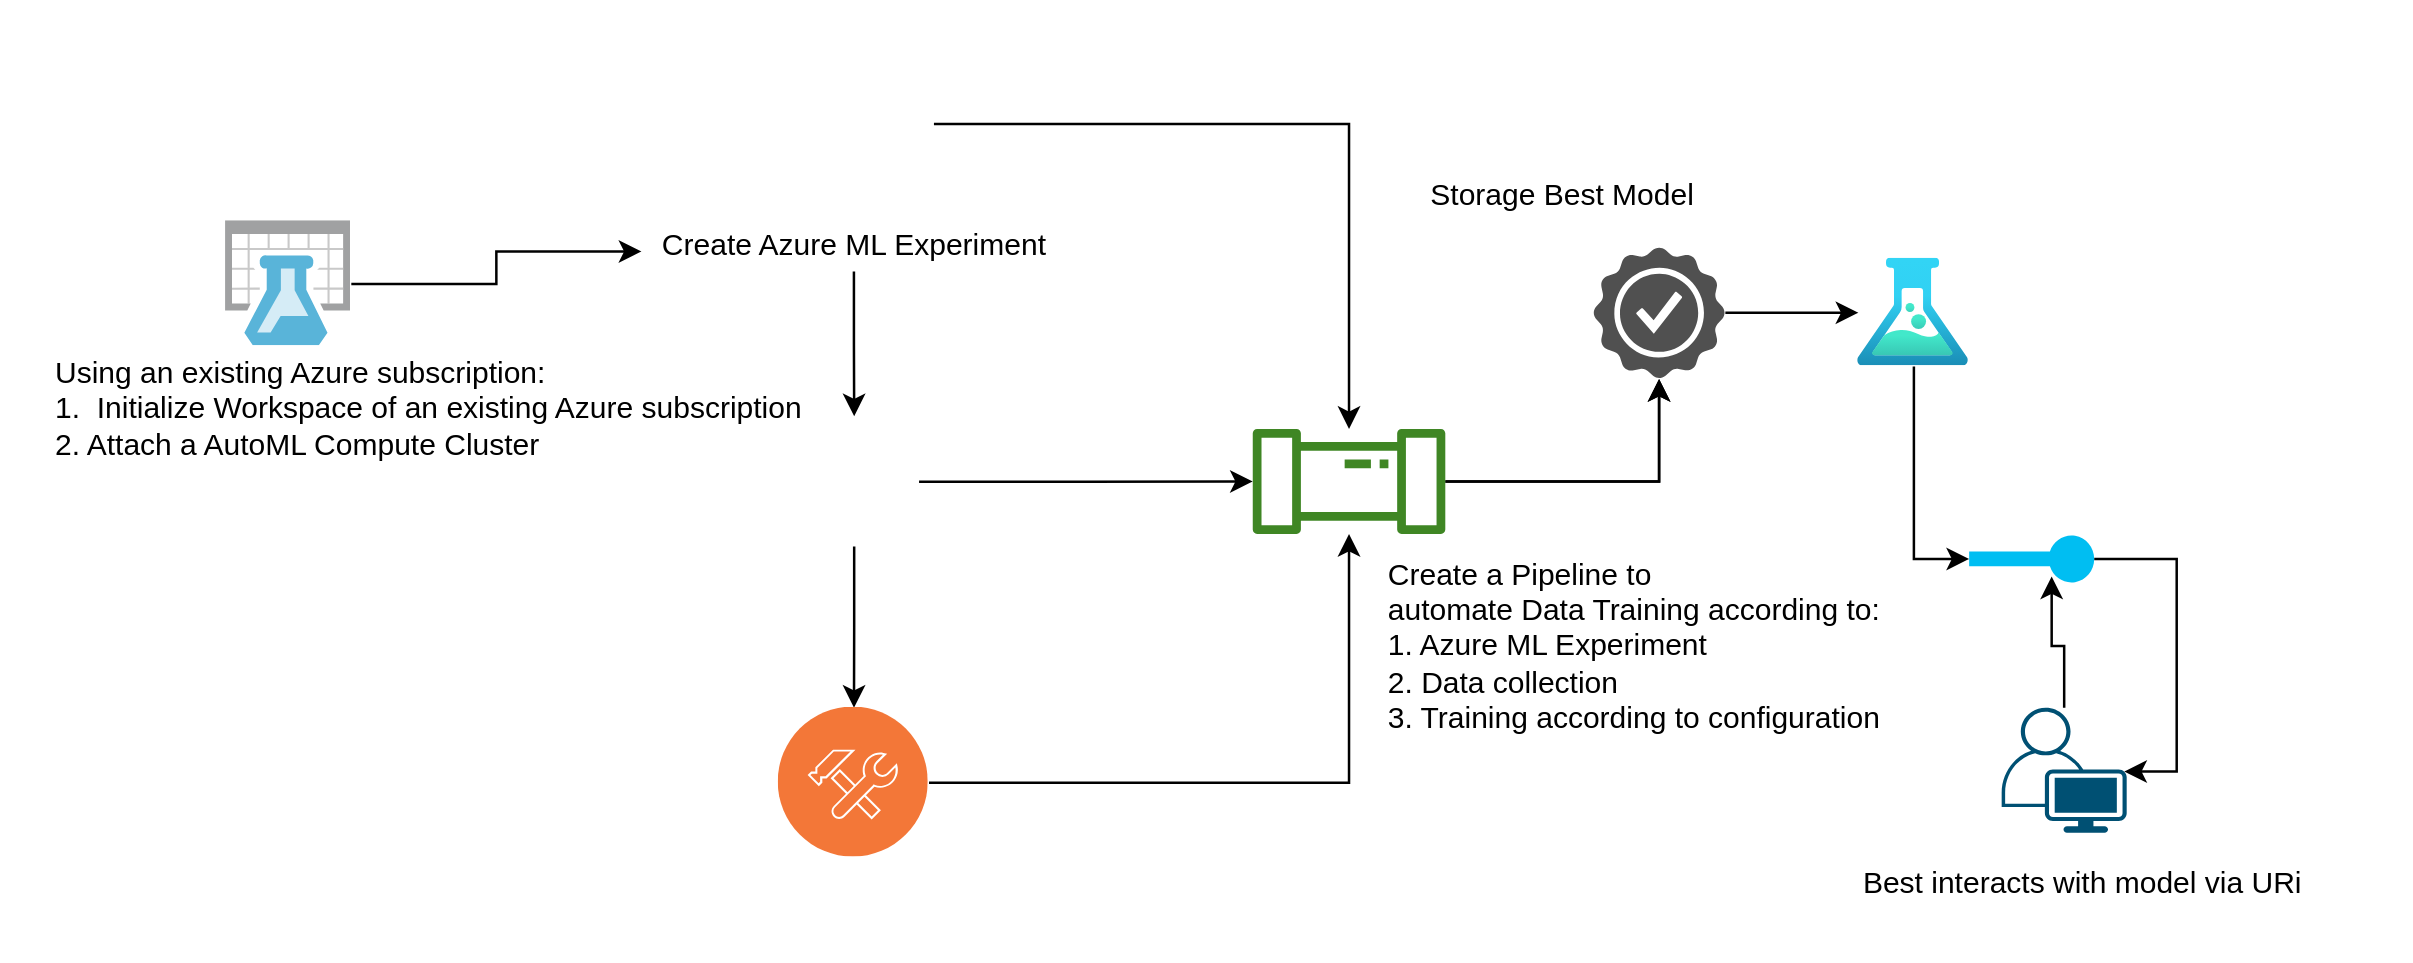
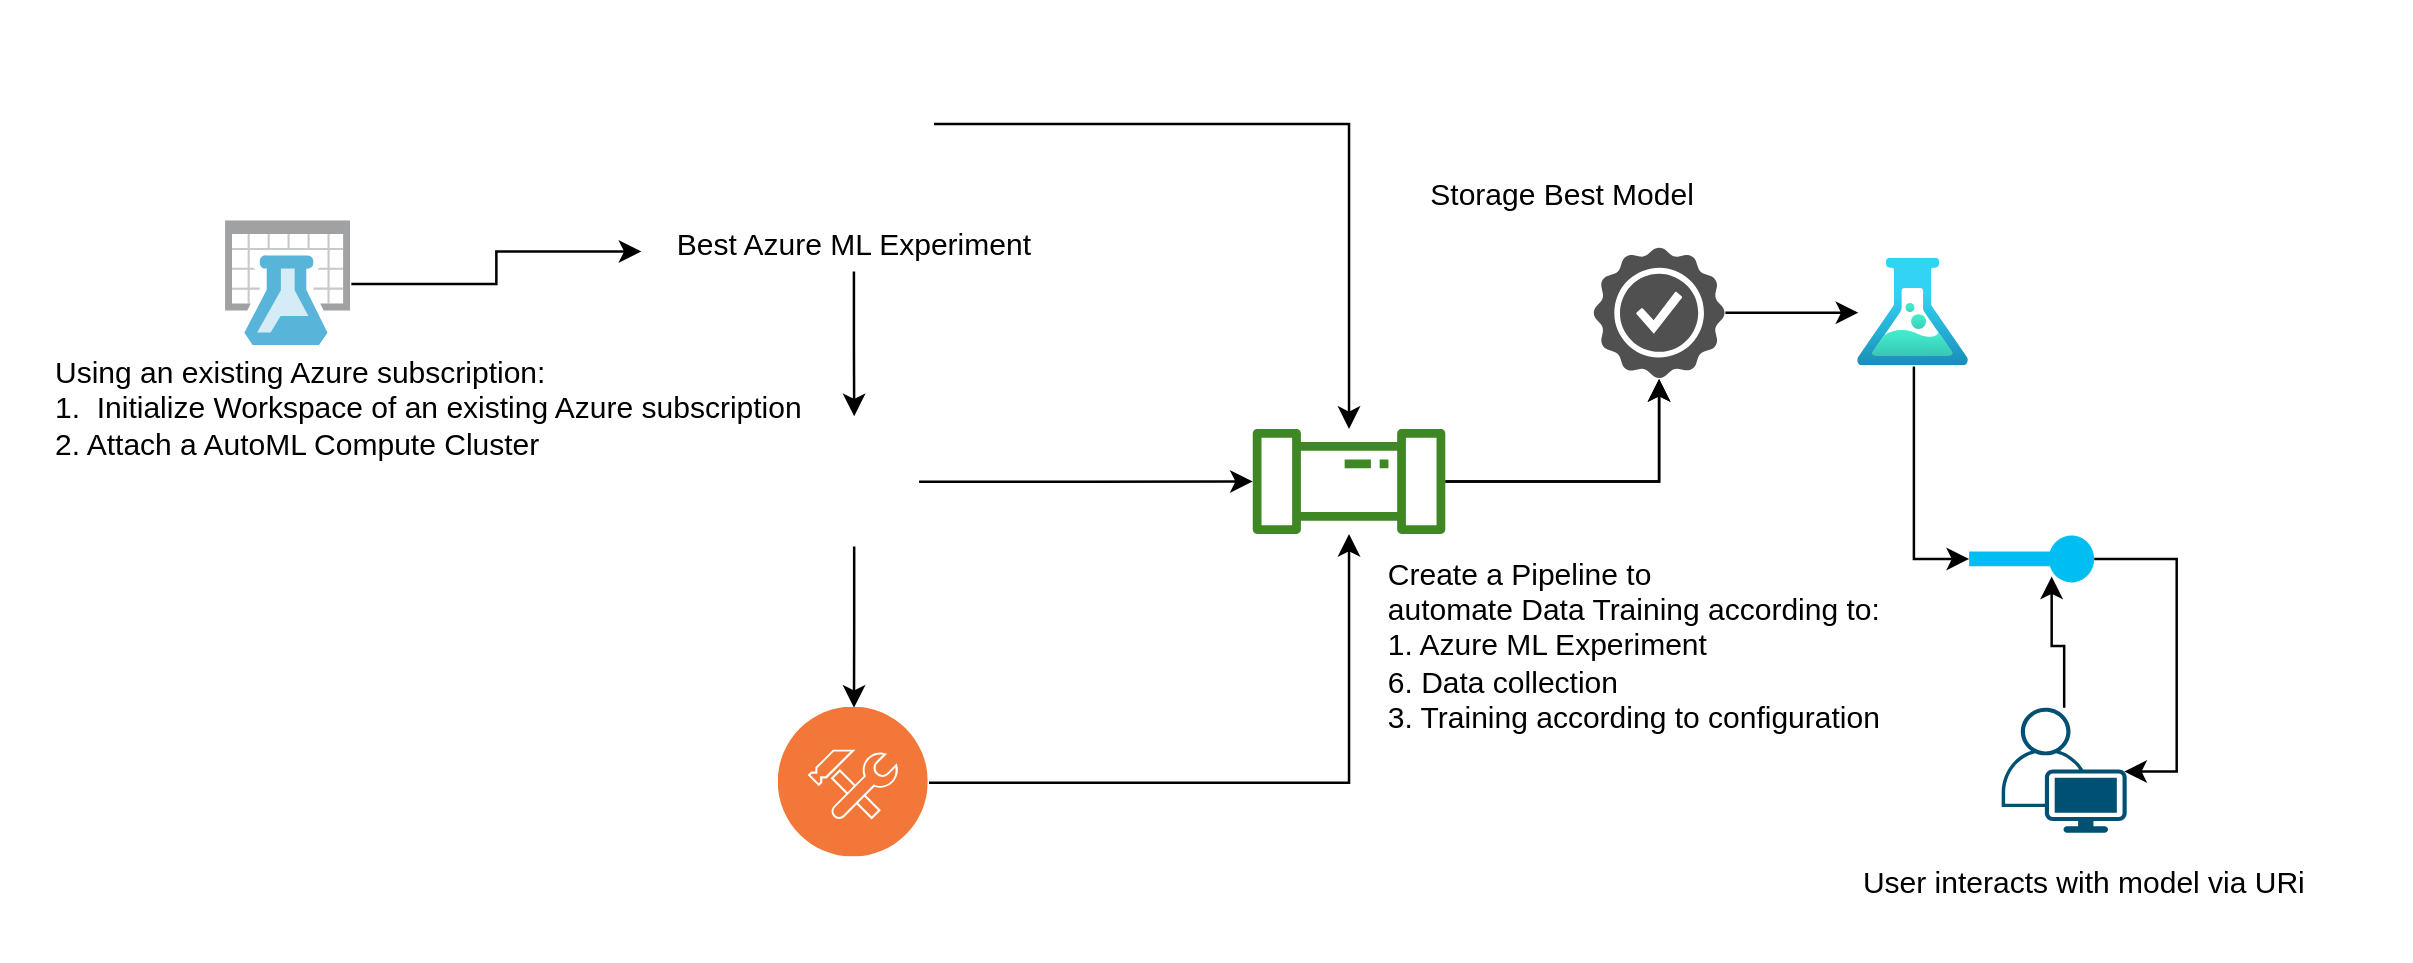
(855, 246) -> (855, 246)
(1669, 646) -> (1669, 646)
(2102, 884) -> (2102, 884)
